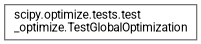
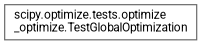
(101, 22) -> (101, 22)
